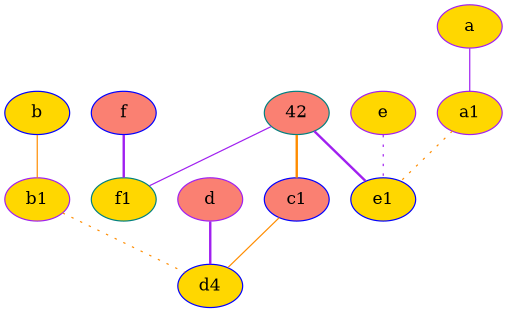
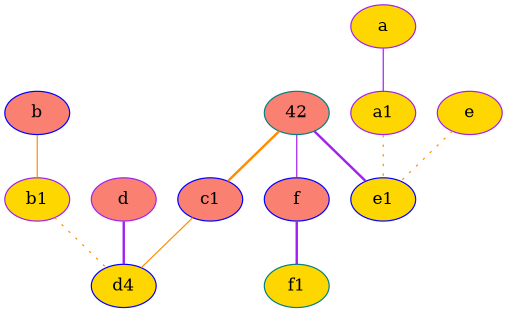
(37, 113) -> (37, 113)
(210, 156) -> (297, 156)
(383, 156) -> (427, 156)
